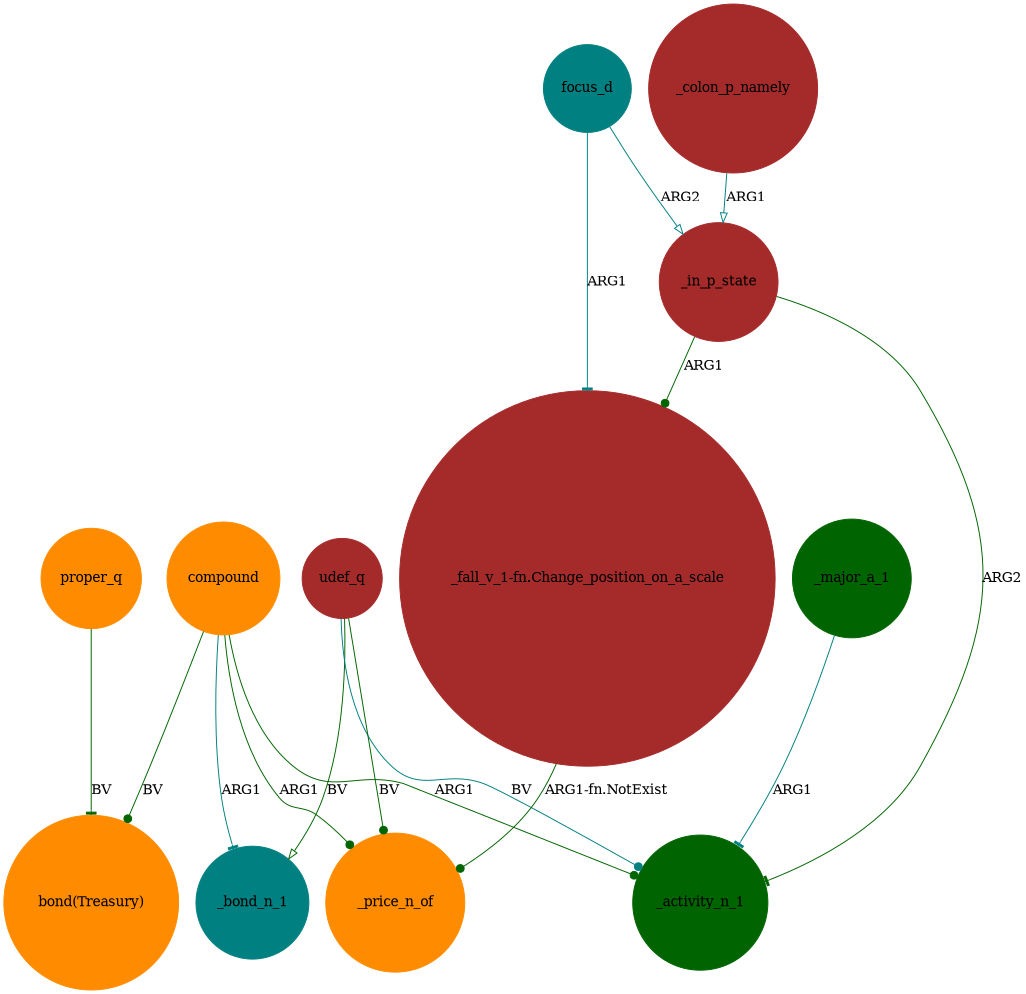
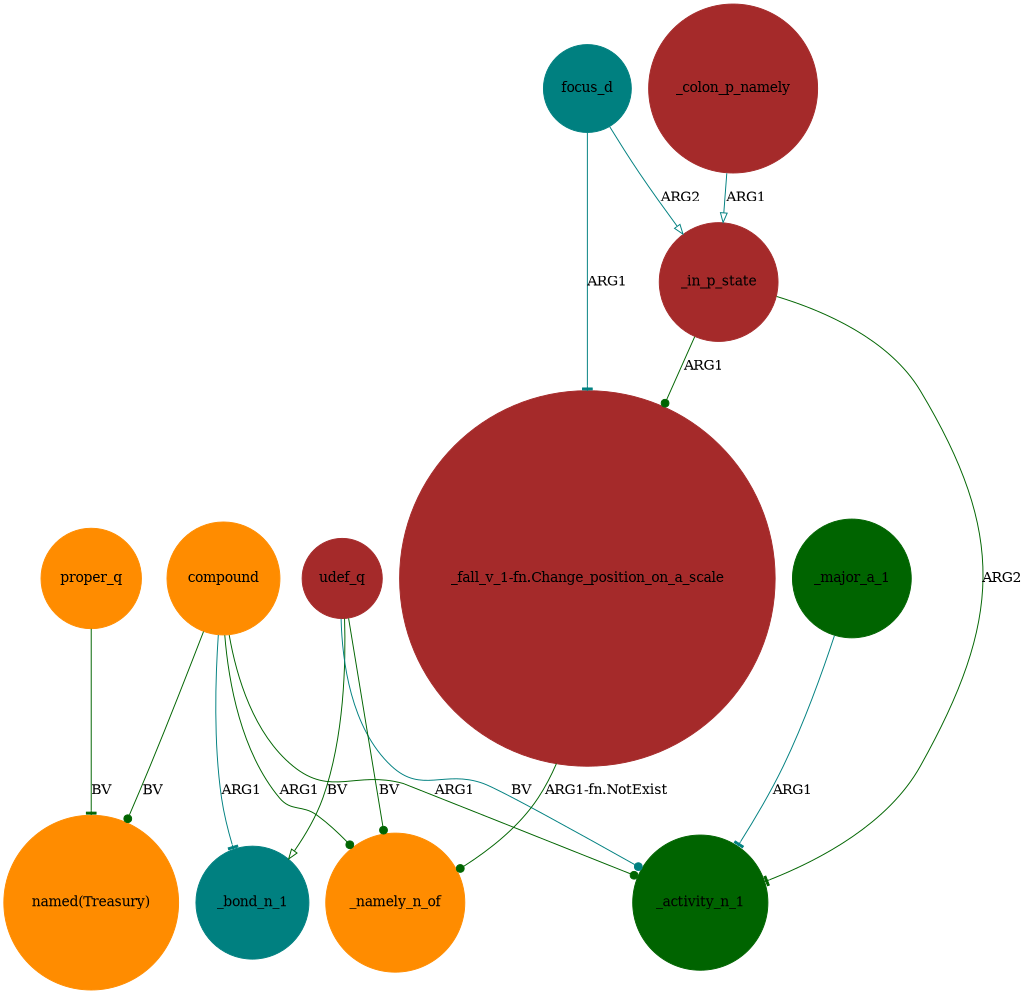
(91, 903) -> (91, 903)
(395, 903) -> (395, 903)
